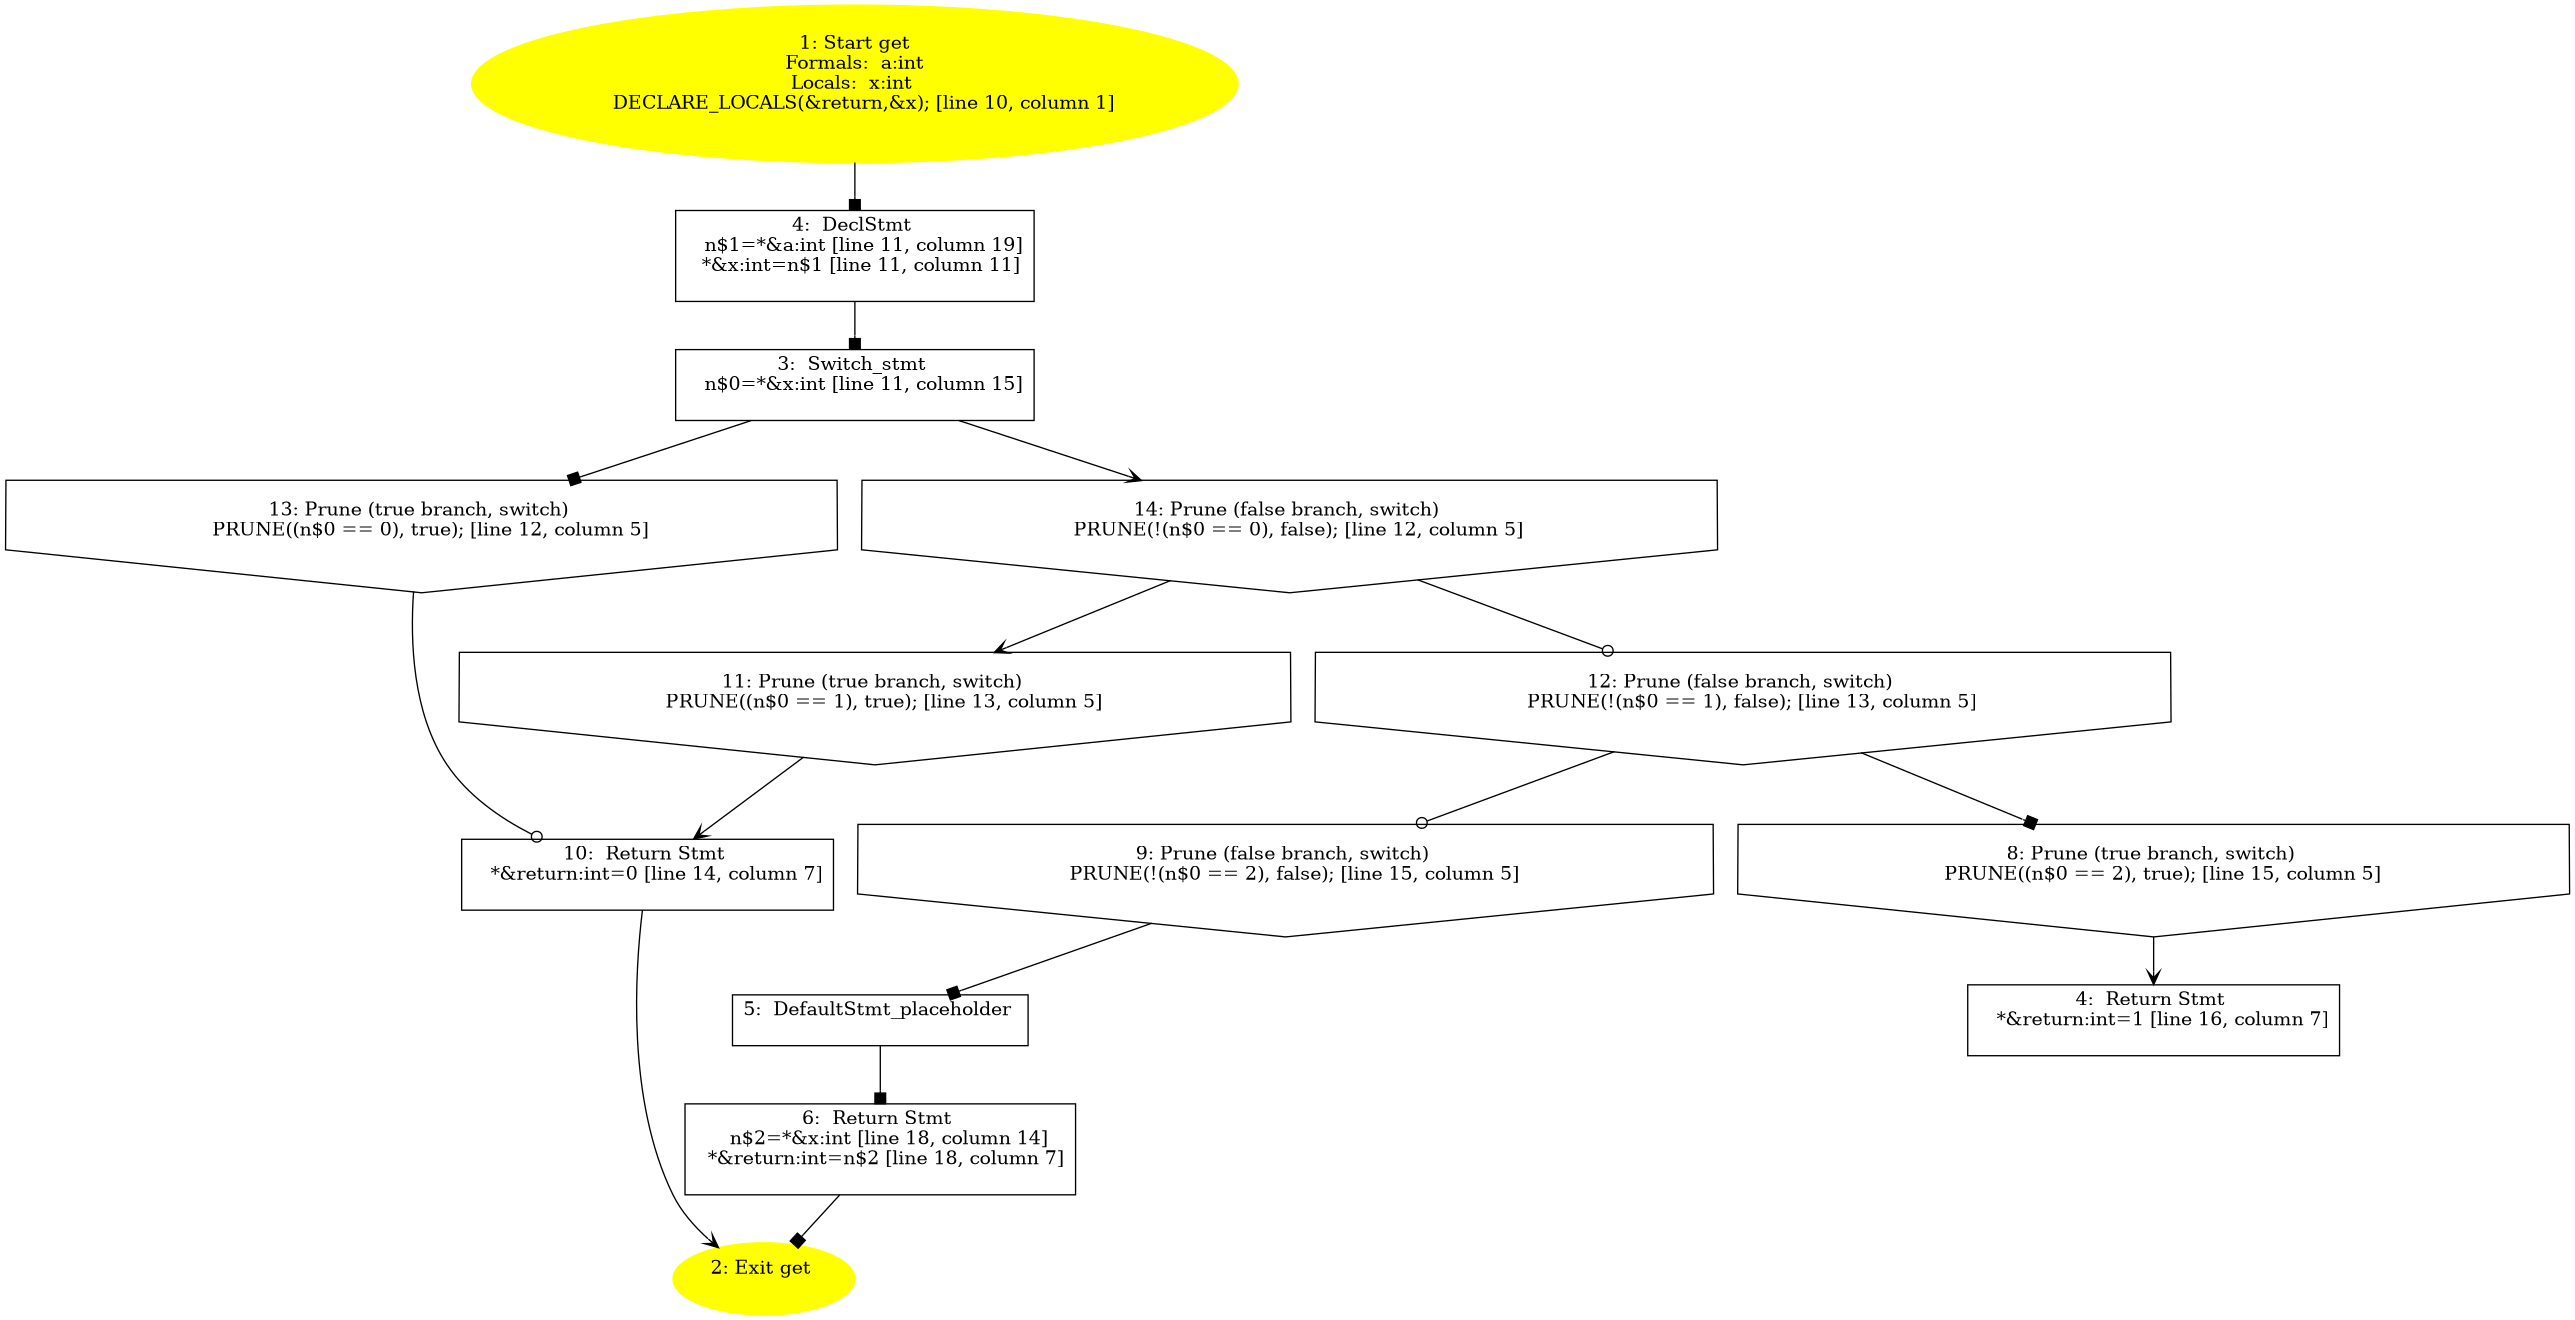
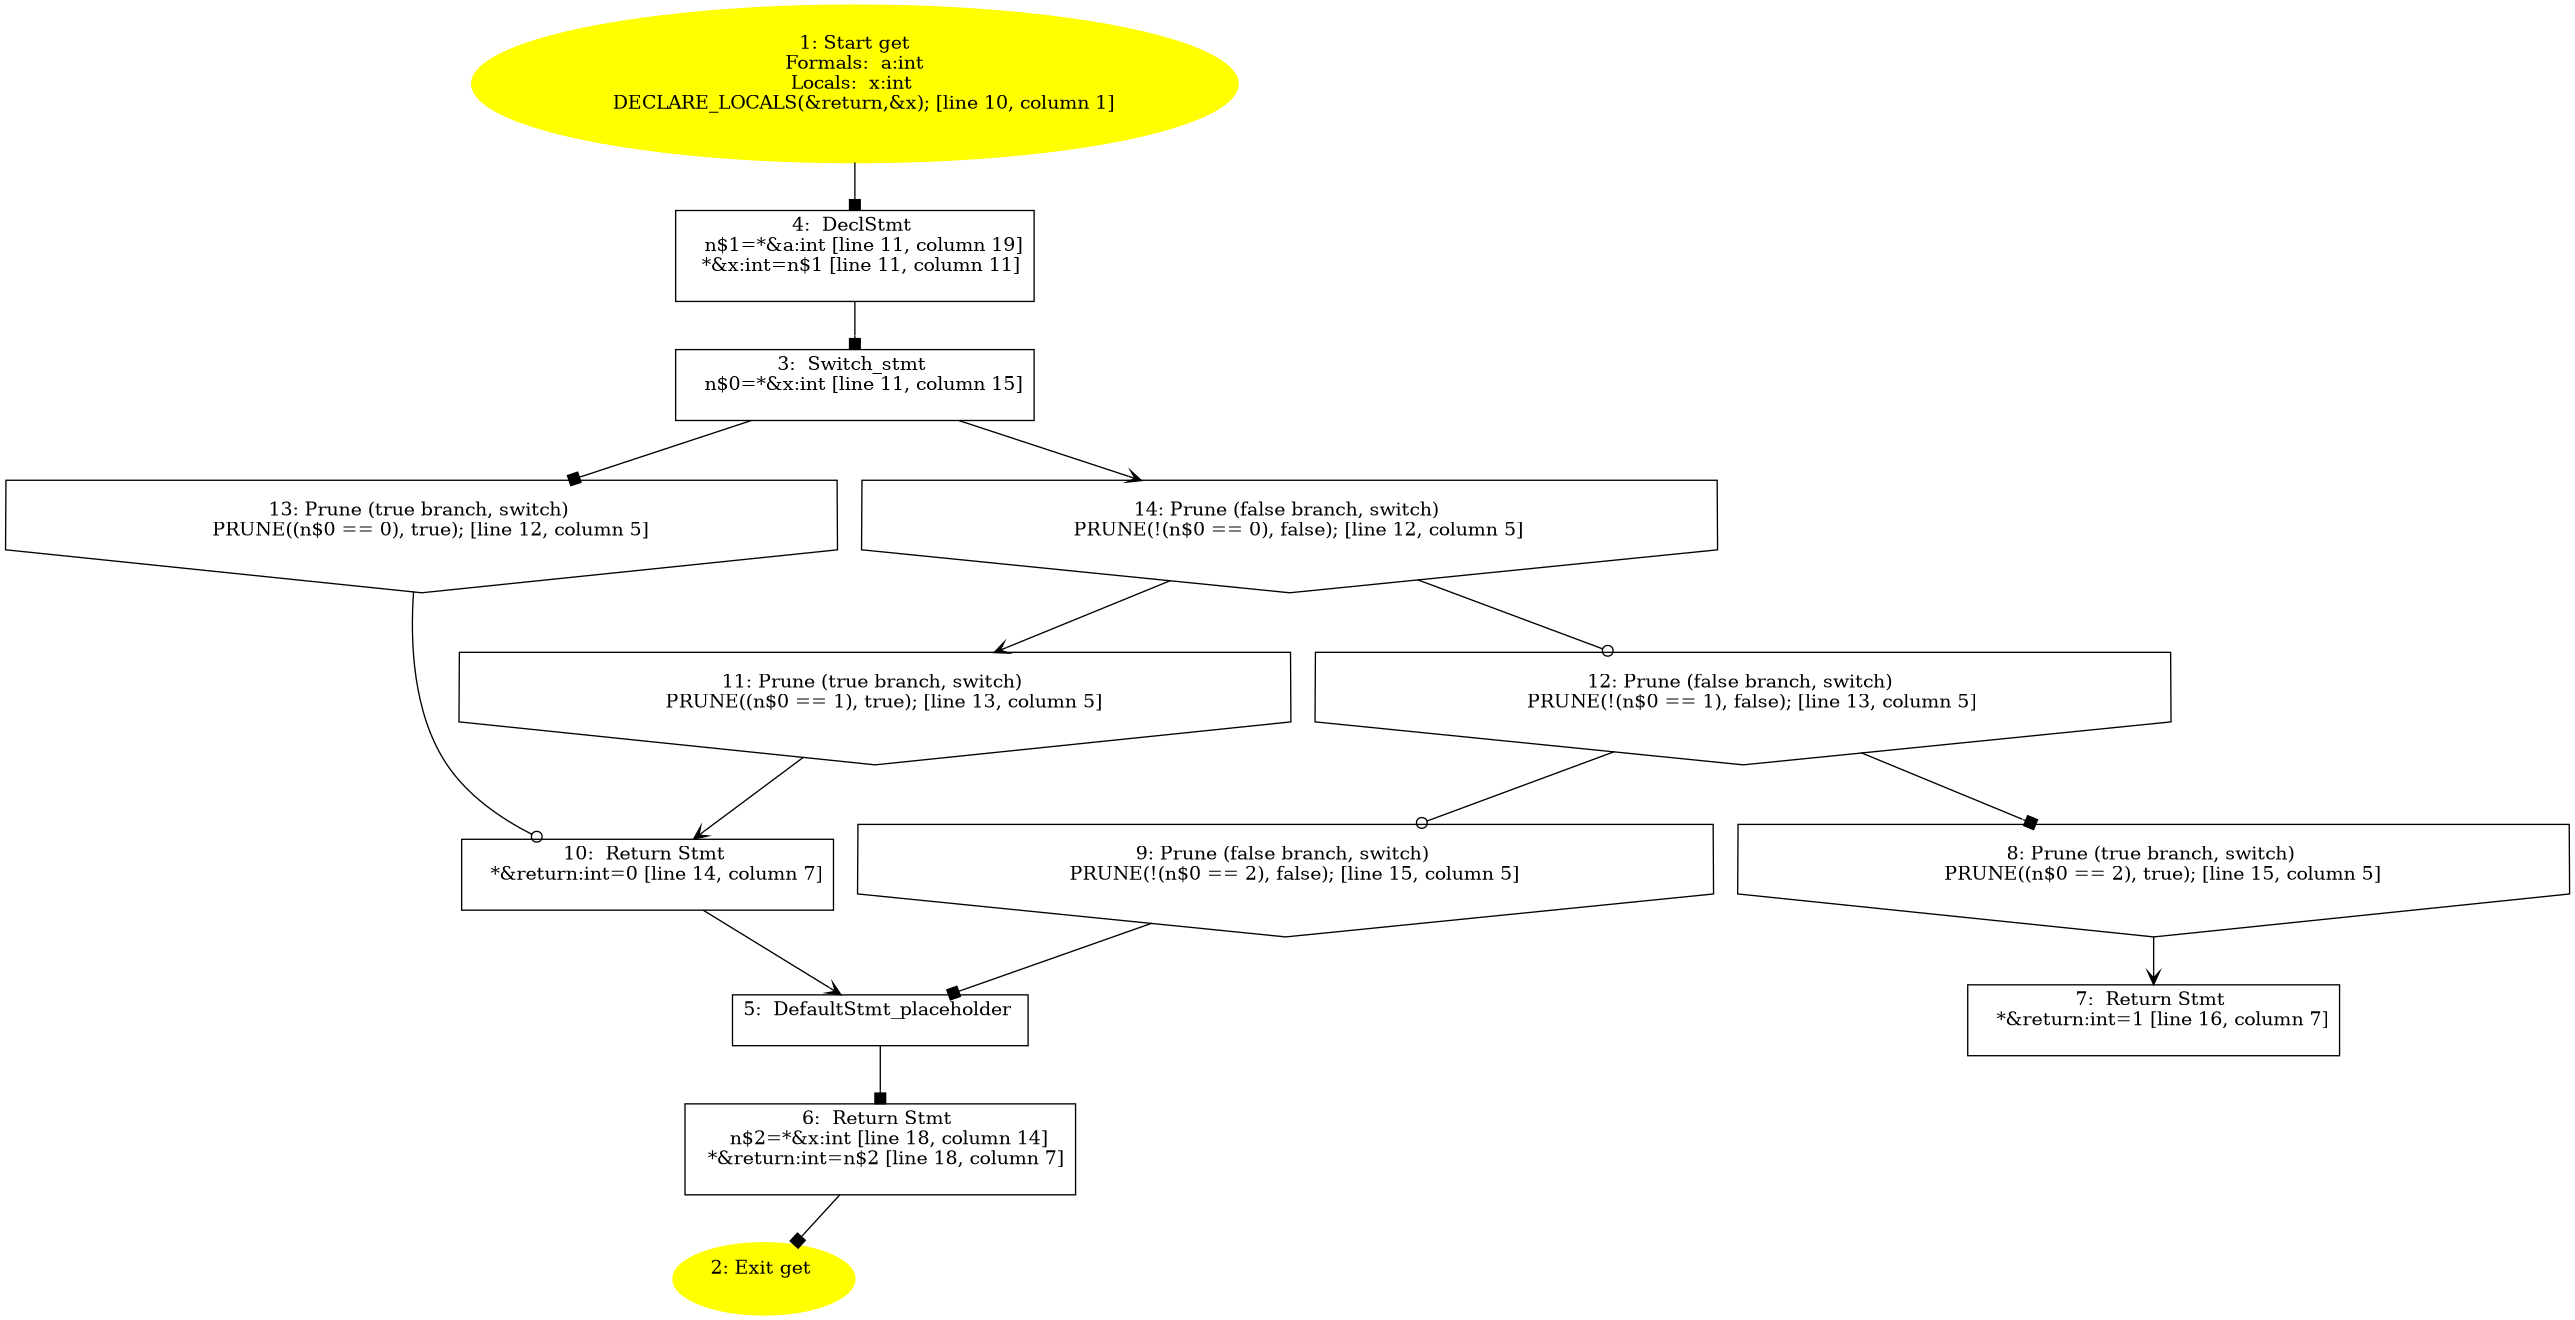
(2154, 1020) -> (2154, 1020)
(642, 1083) -> (766, 949)
